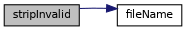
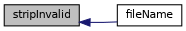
(93, 8) -> (104, 22)
